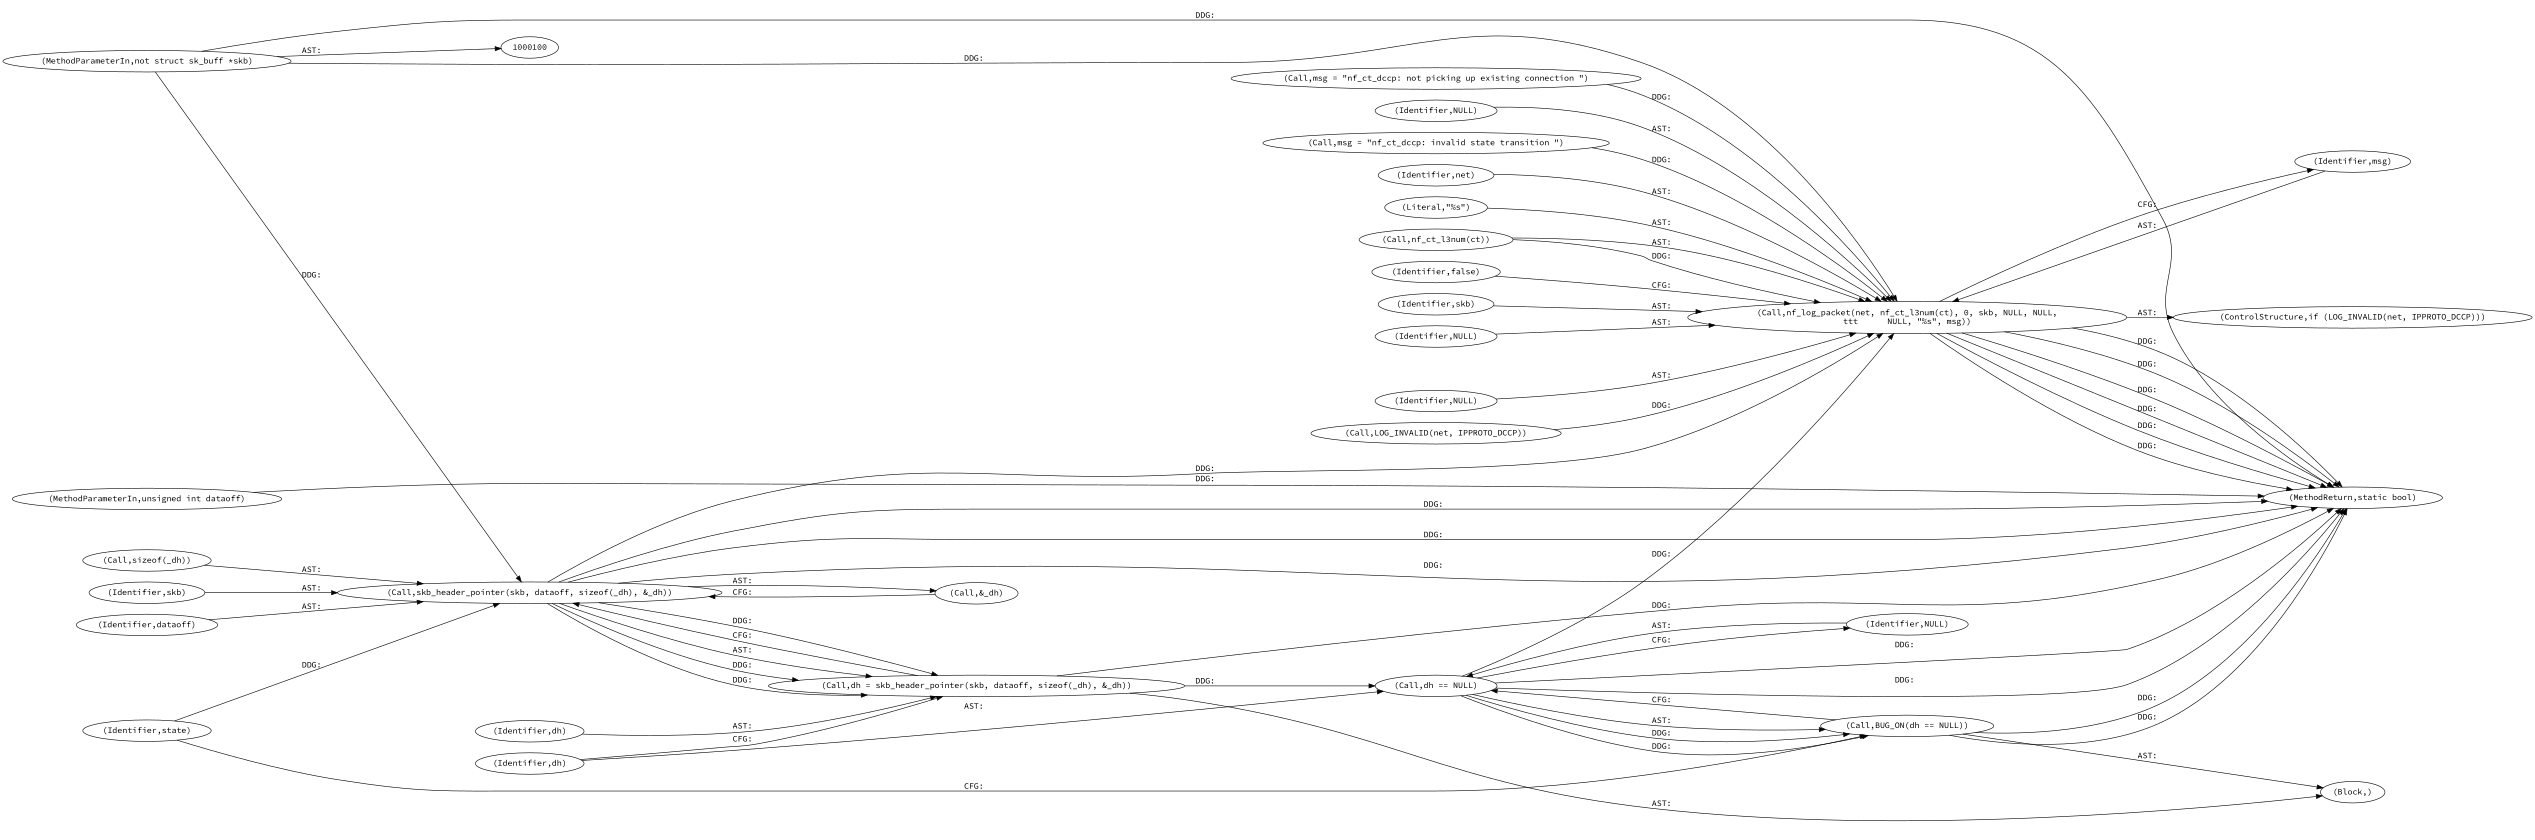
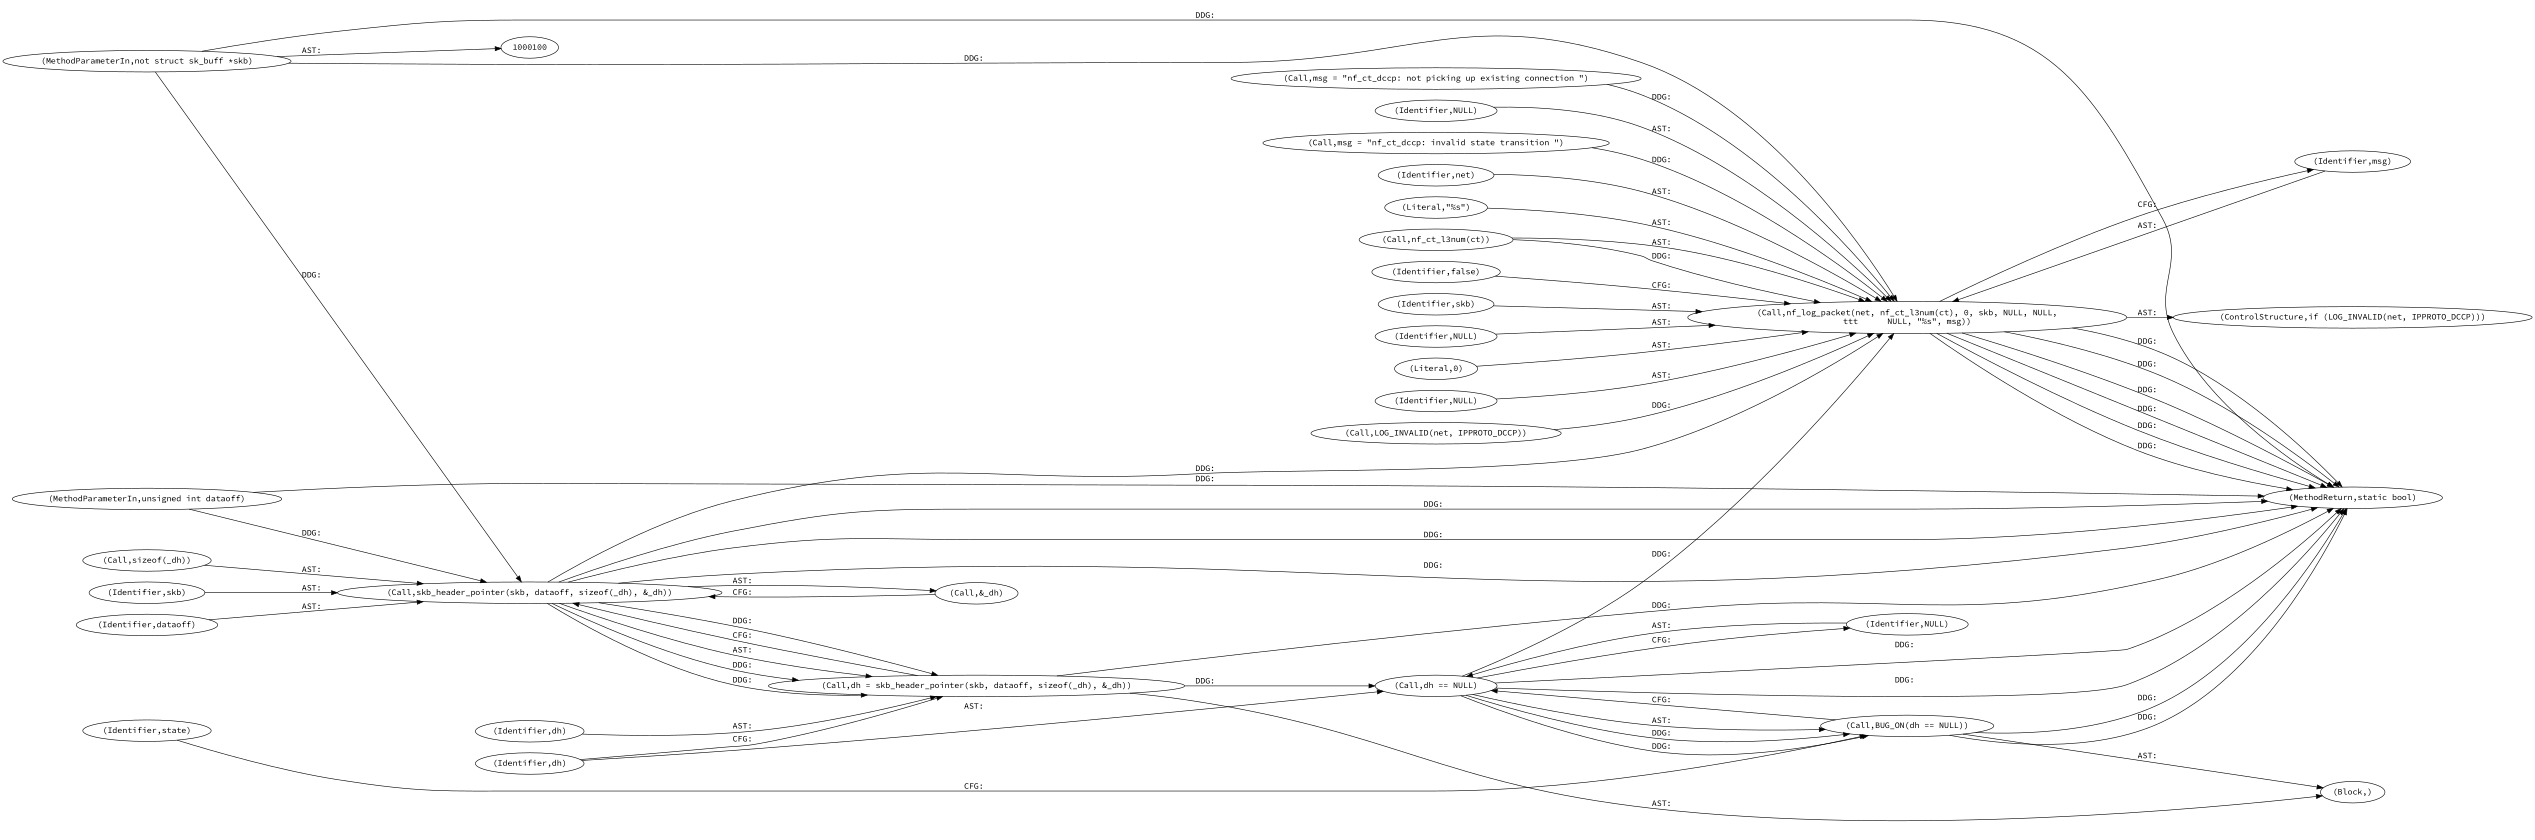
none -> (1436, 369)
(334, 663) -> (335, 545)
